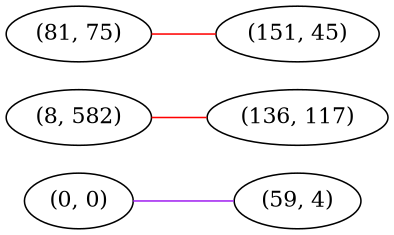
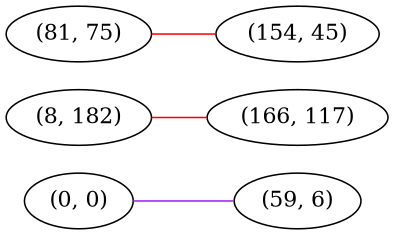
(298, 34) -> (298, 34)
(79, 117) -> (79, 117)
(298, 117) -> (298, 117)
(298, 201) -> (298, 201)
